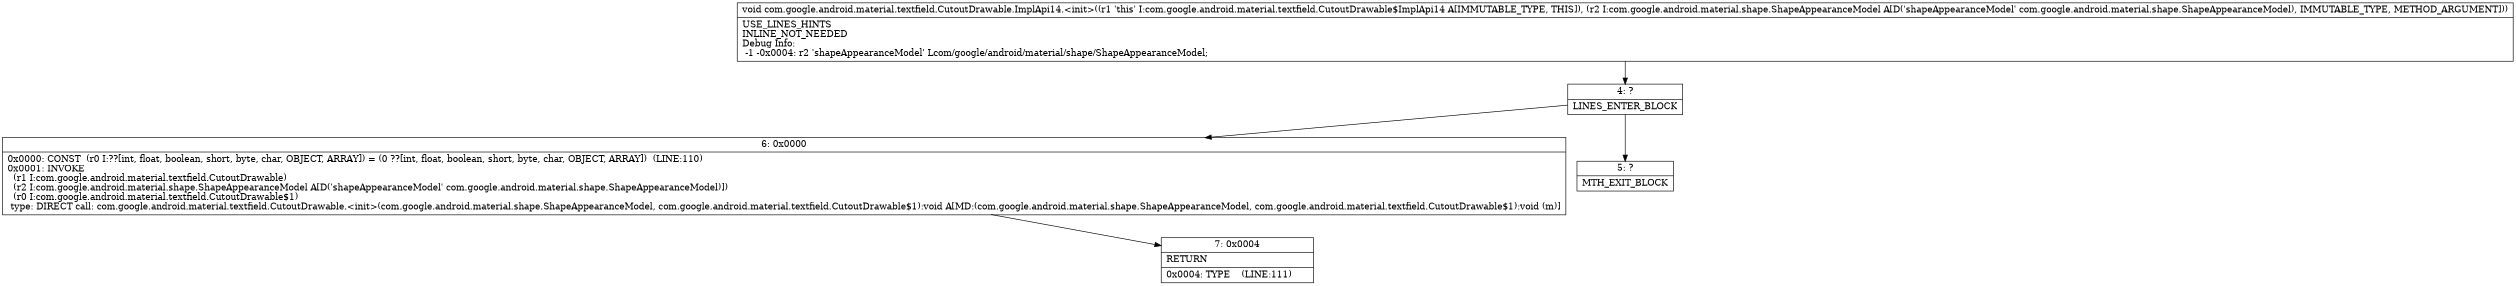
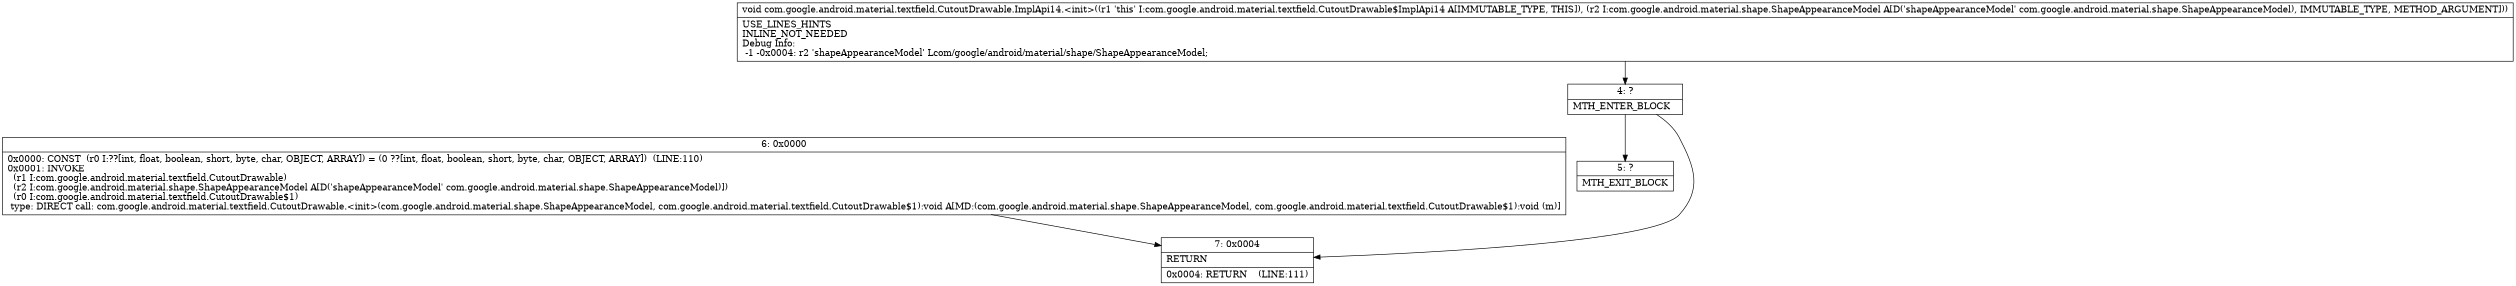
(1625, 107) -> (1622, 107)
(1390, 121) -> (1560, 241)
(1229, 275) -> (1237, 275)
